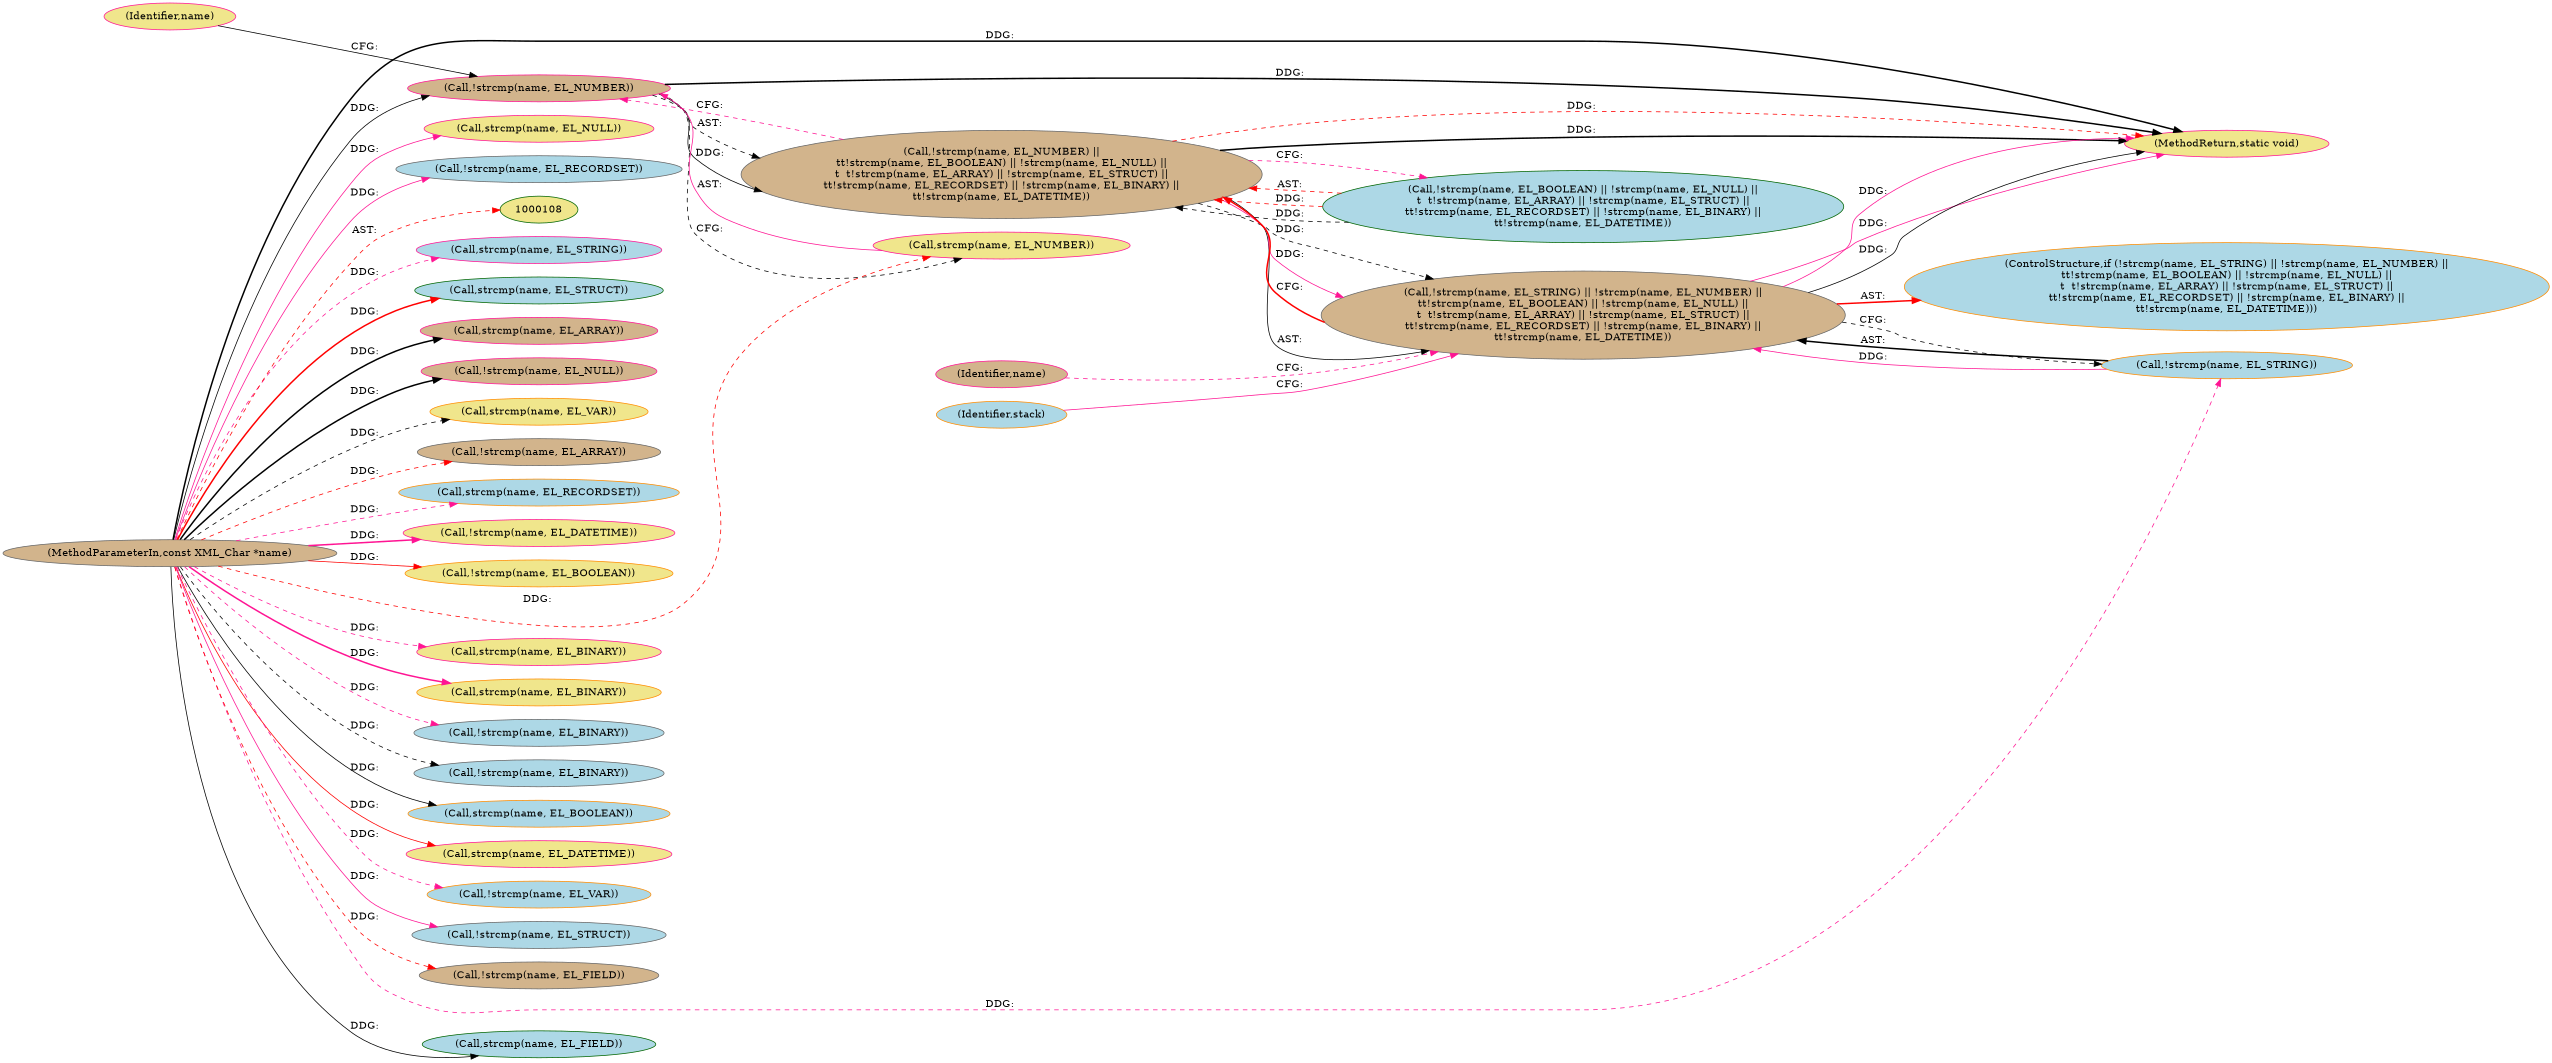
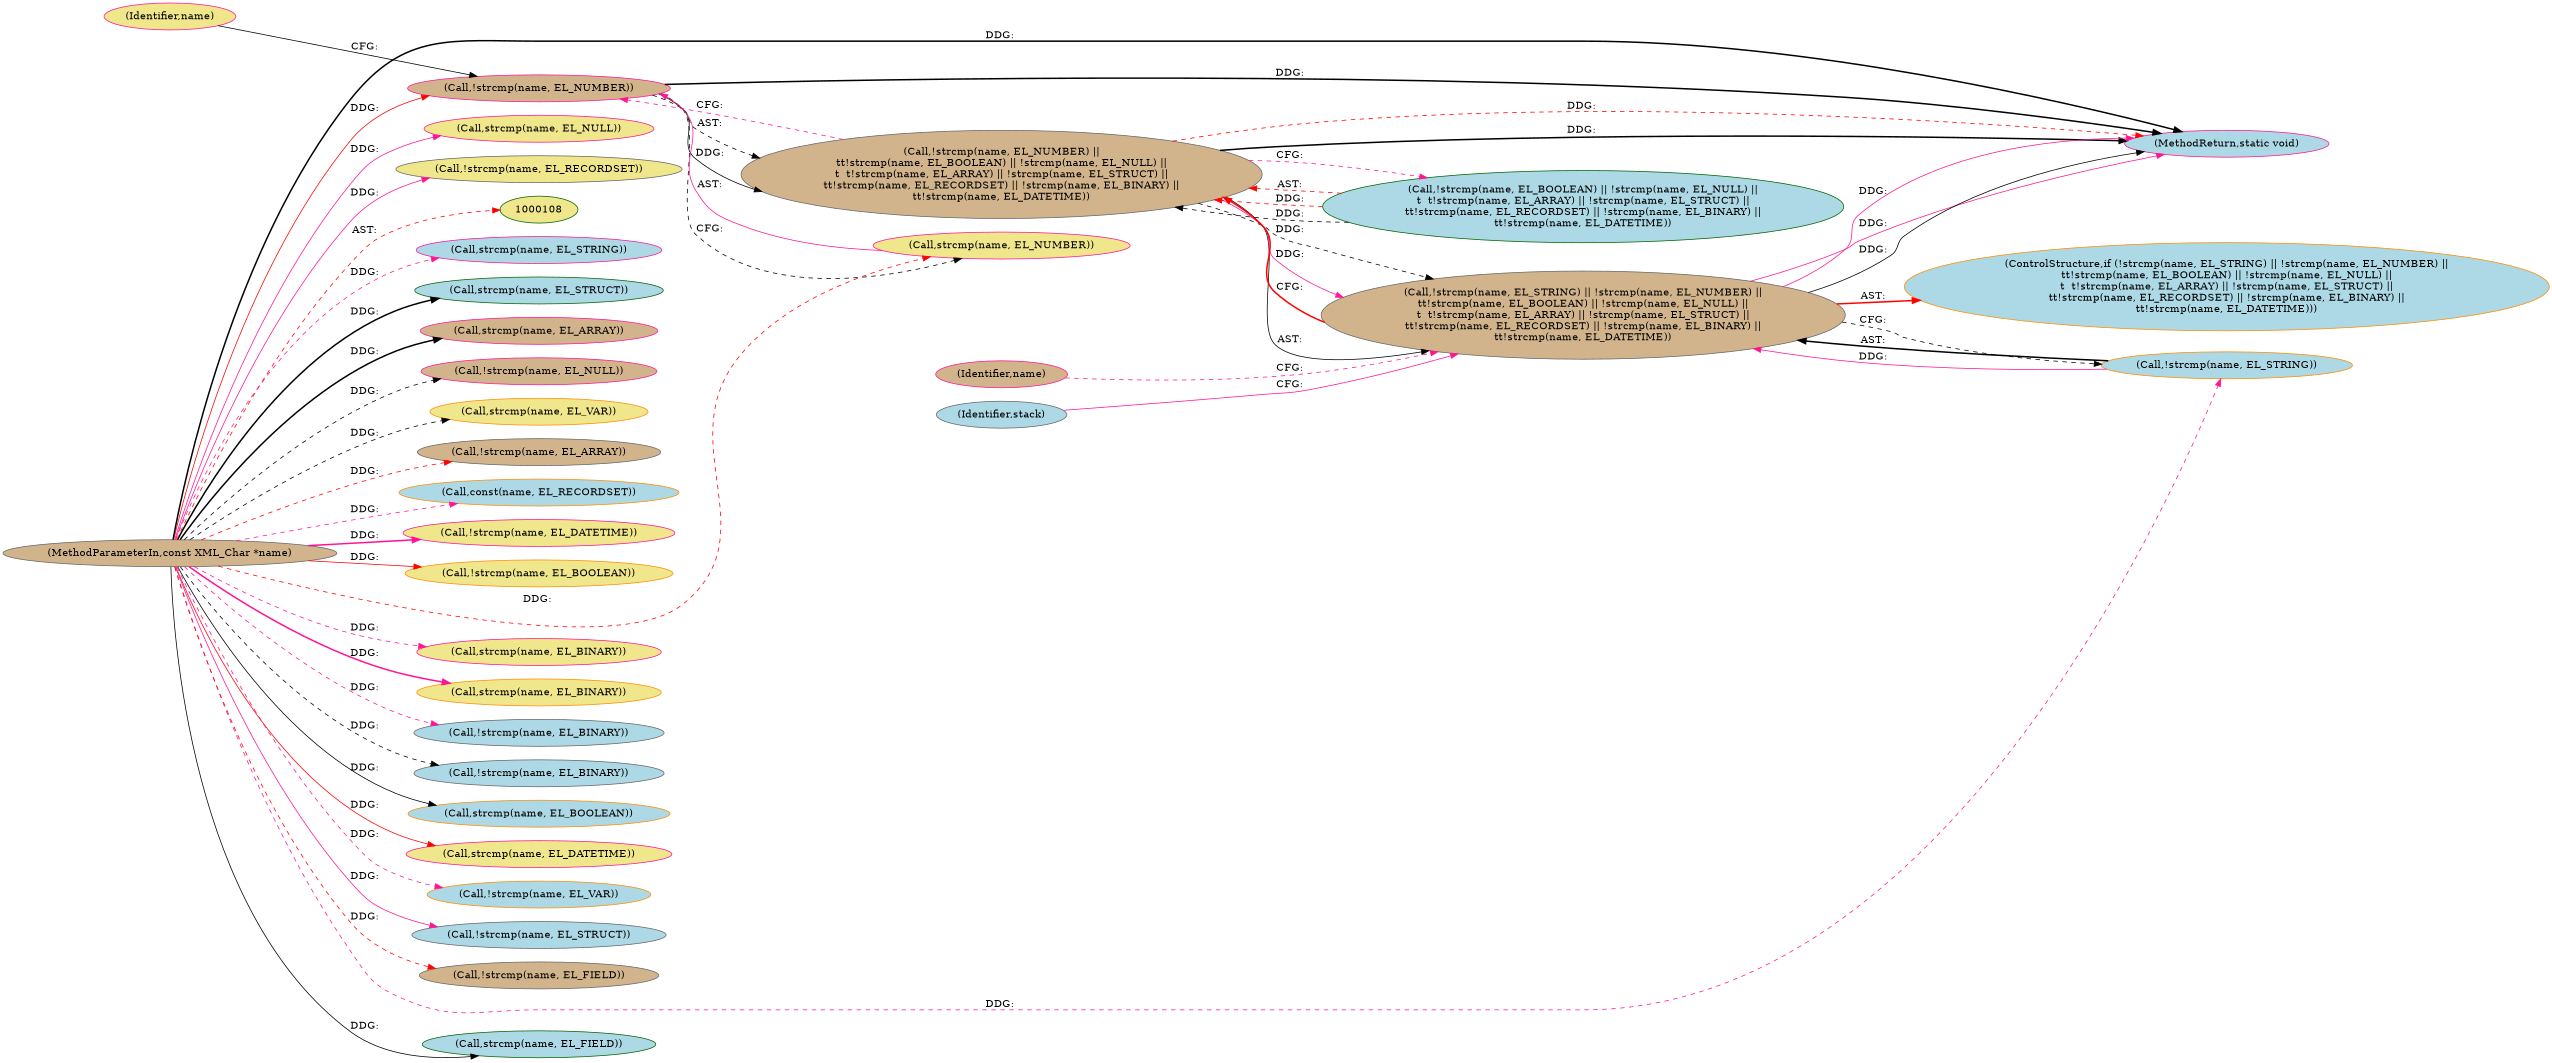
(2227, 144) -> (2227, 144)
(539, 169) -> (539, 169)
(259, 292) -> (259, 292)
(281, 393) -> (281, 393)
(1002, 415) -> (1002, 415)
(299, 445) -> (299, 445)
(539, 493) -> (539, 493)
